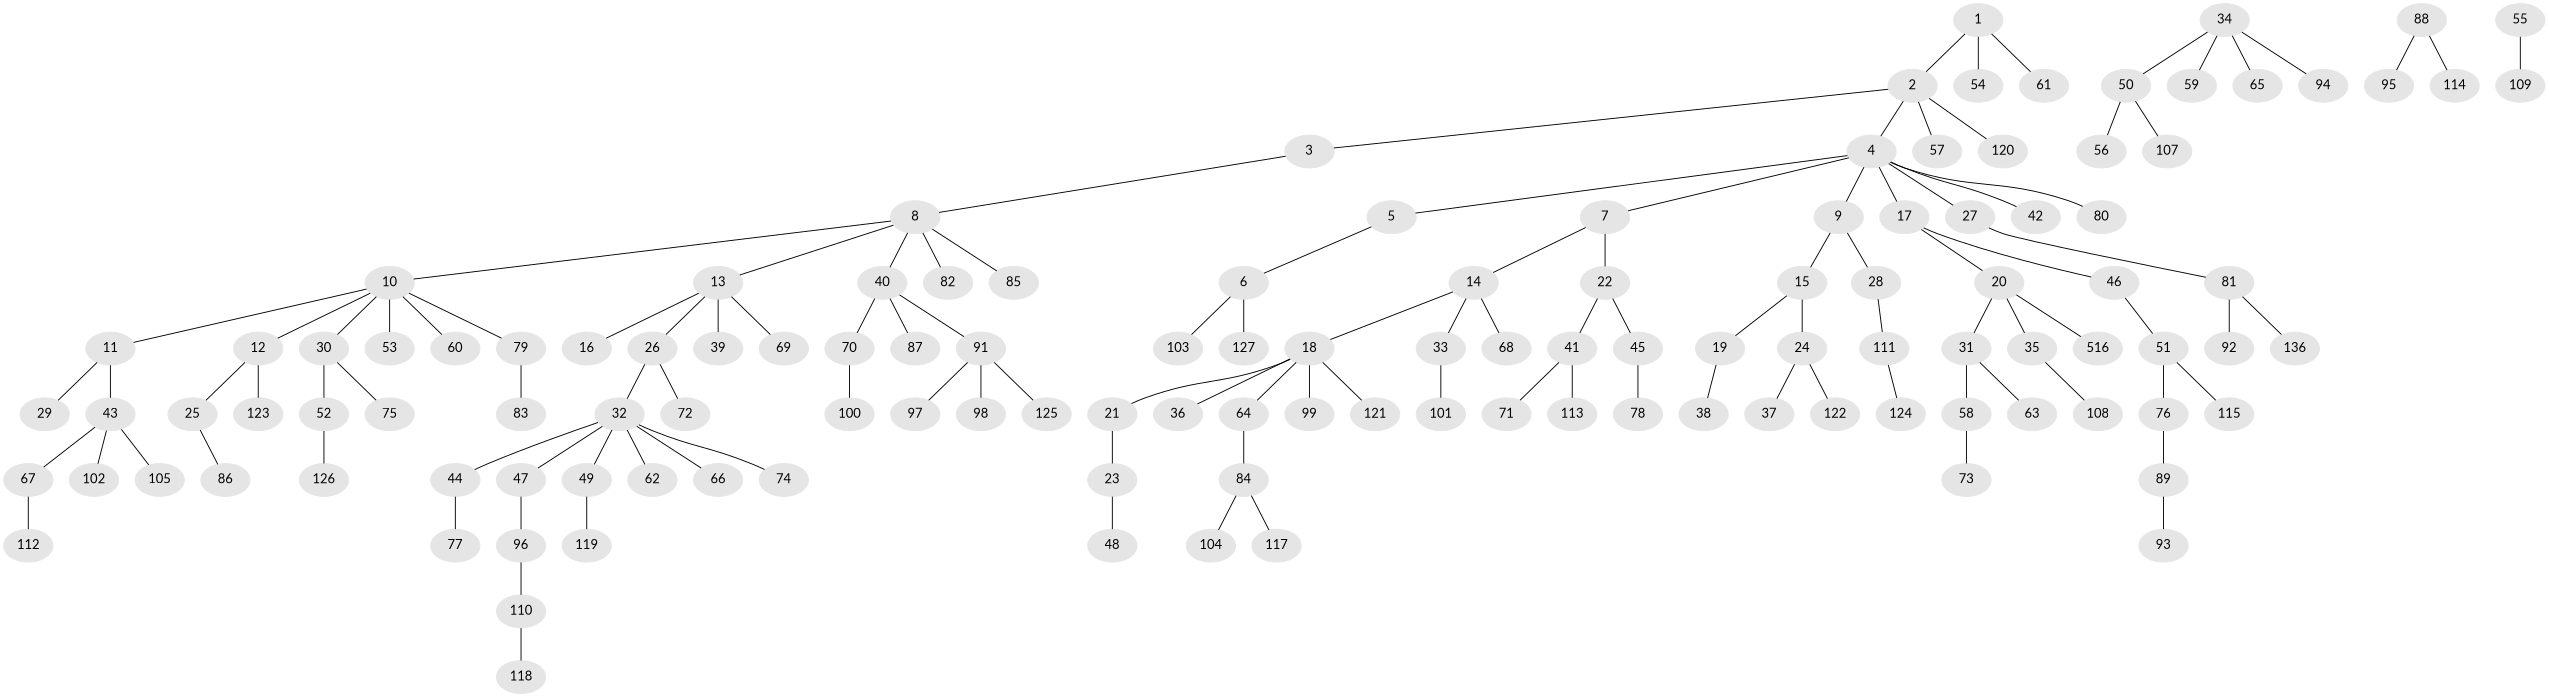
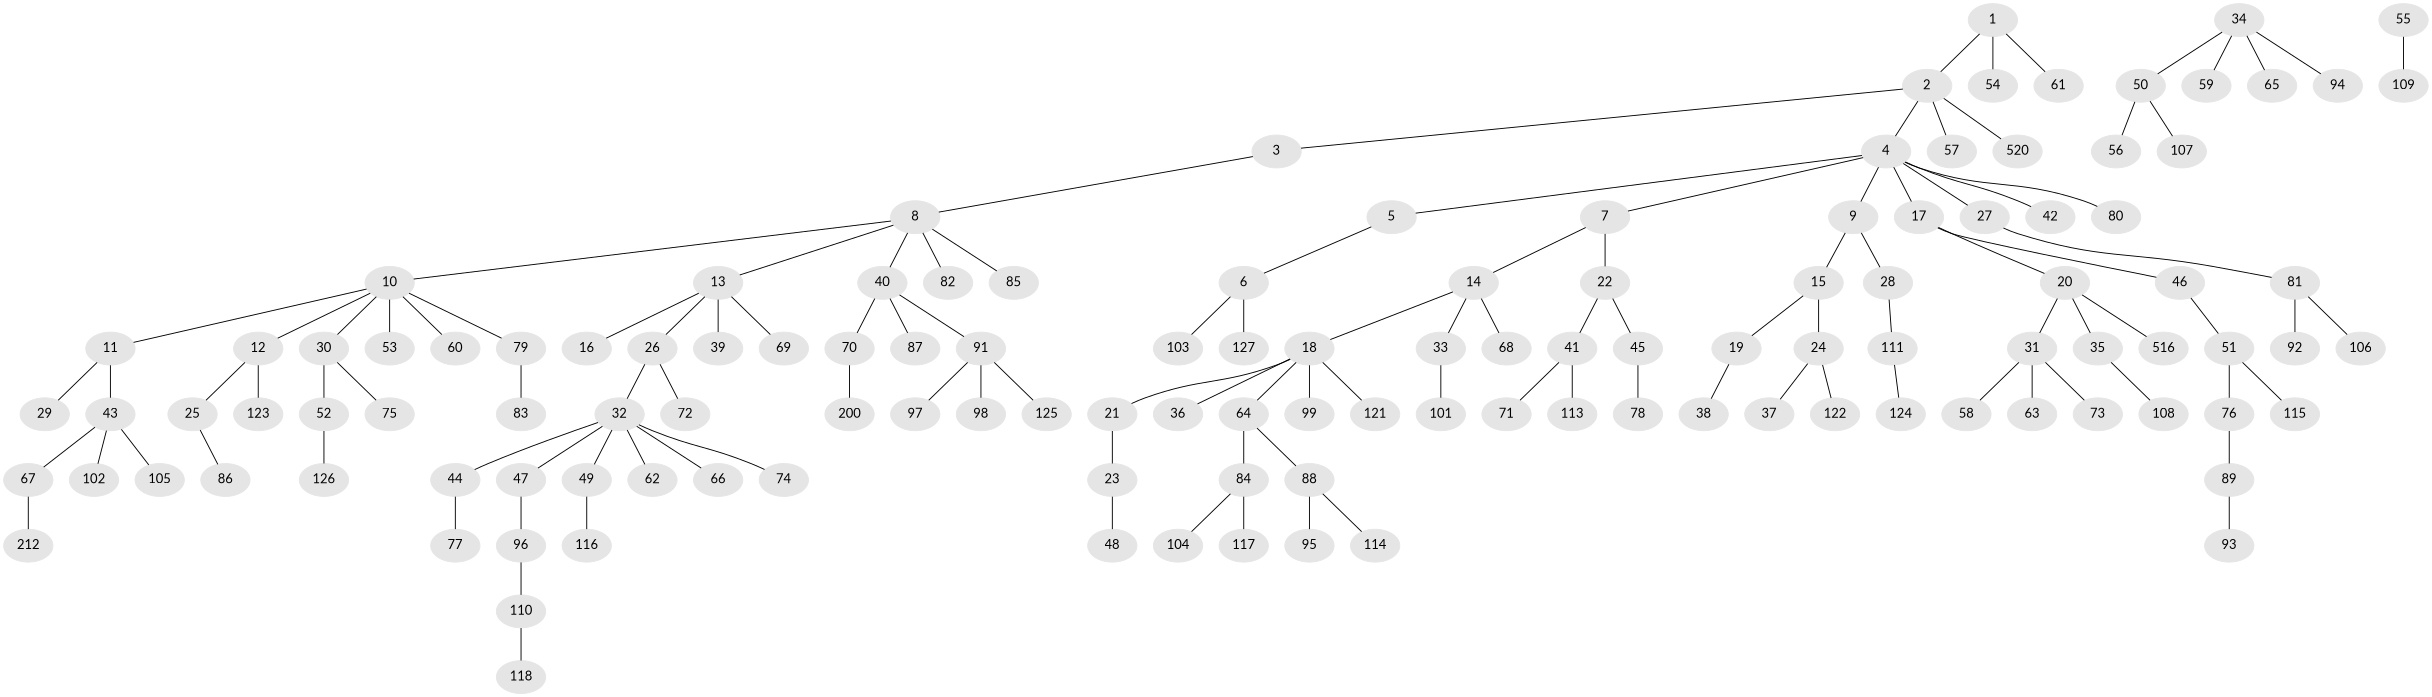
(2003, 151) -> (2018, 151)
(2295, 349) -> (2361, 349)
(850, 414) -> (850, 414)
none -> (1276, 447)
(1966, 447) -> (2065, 381)
(28, 546) -> (28, 546)
(587, 546) -> (587, 546)
